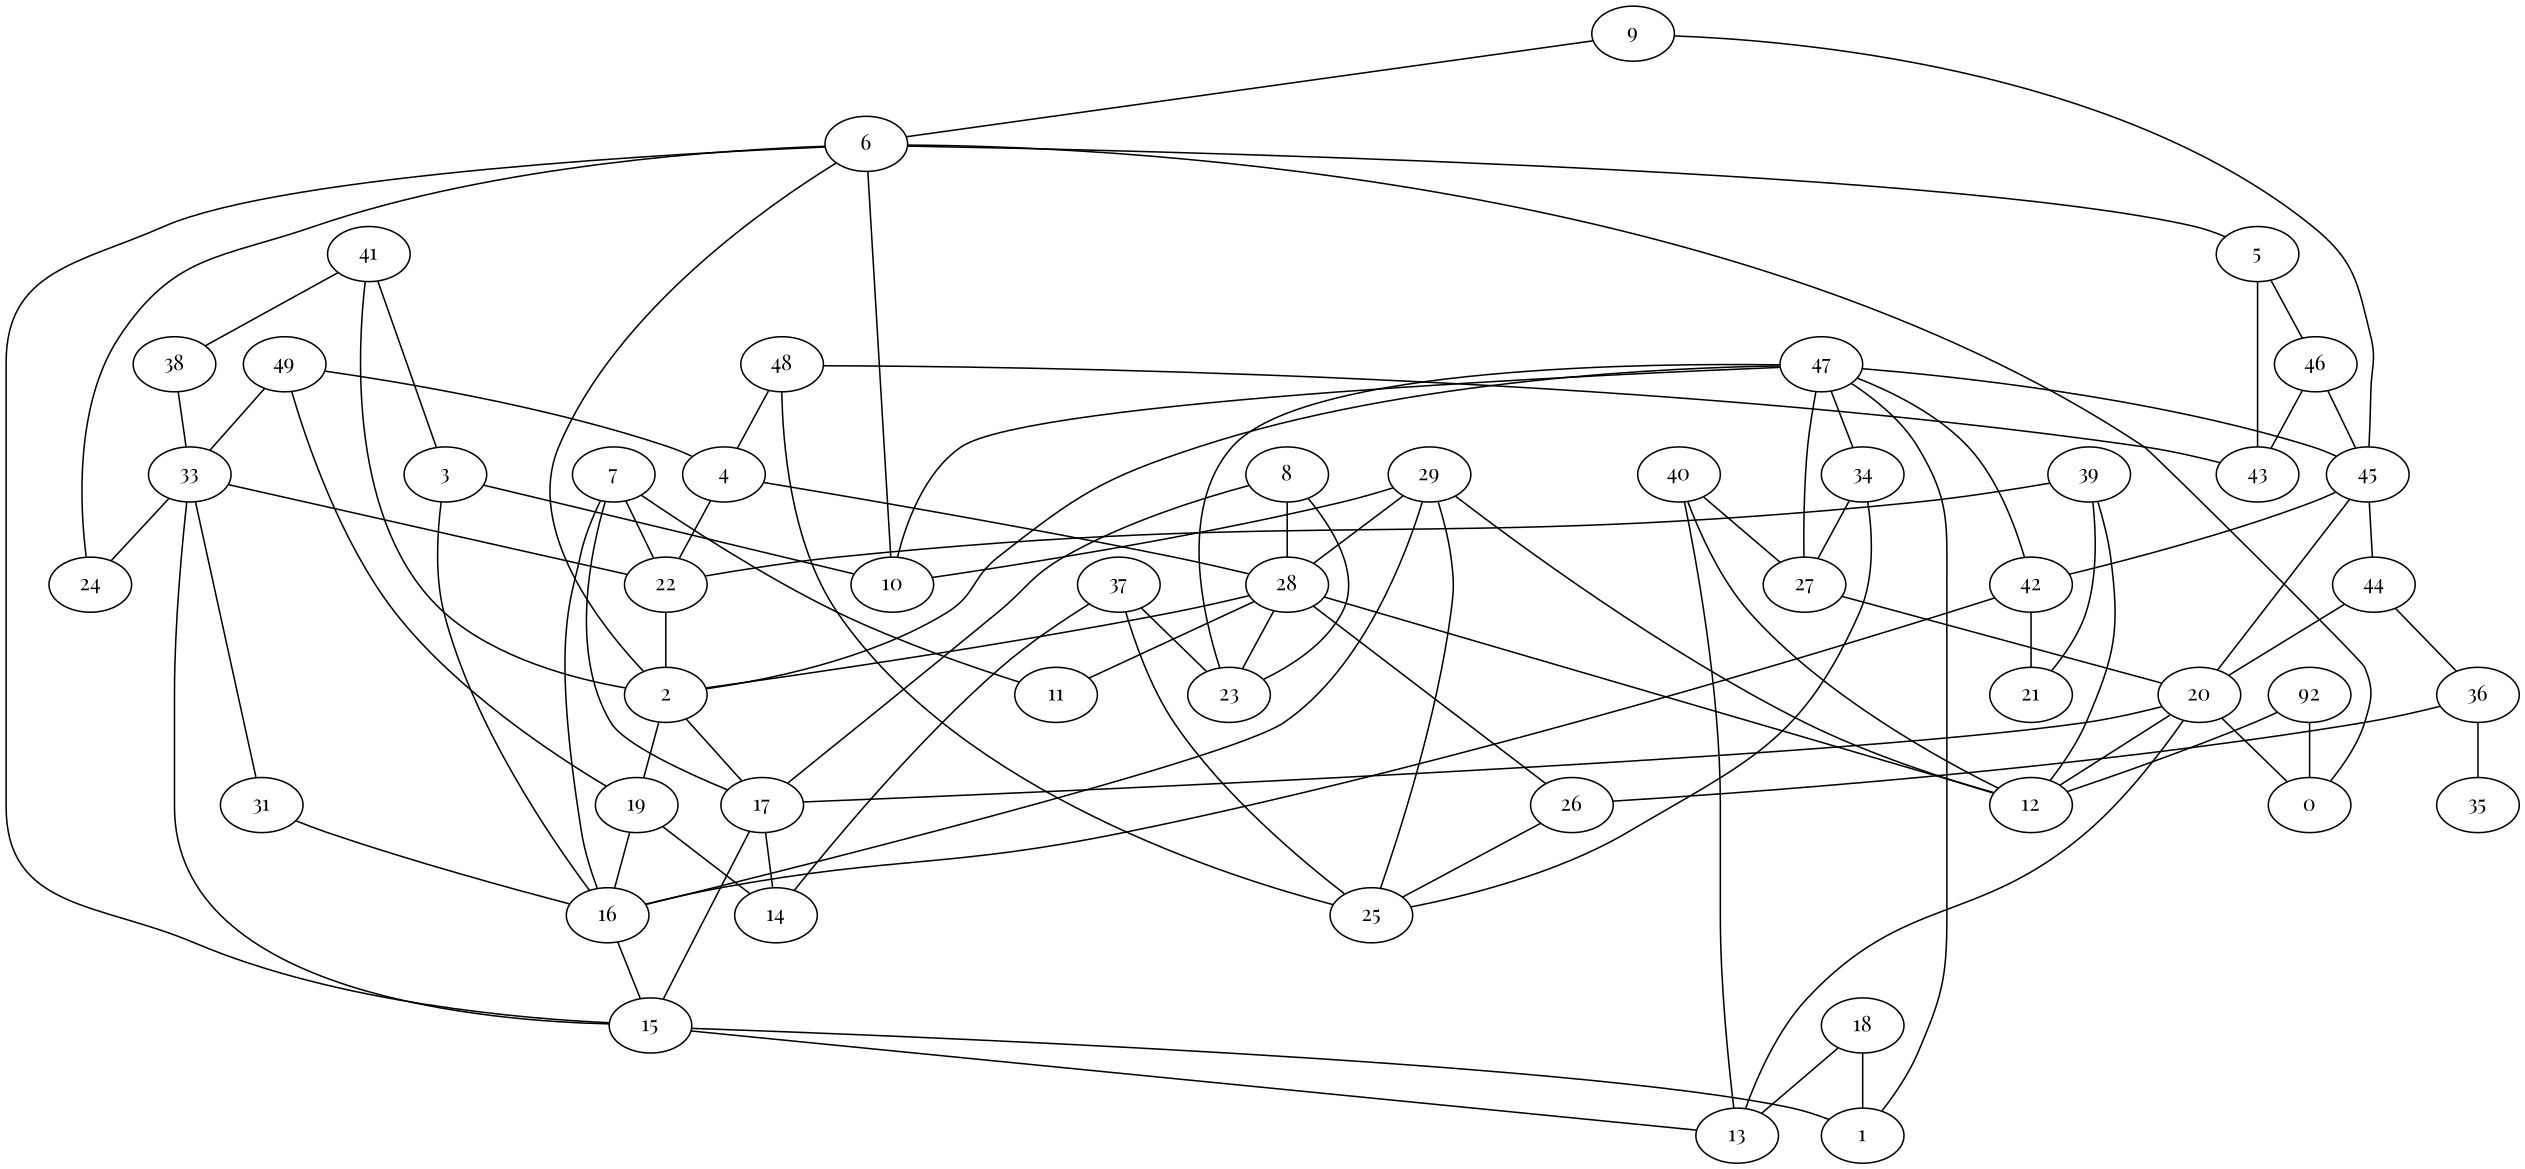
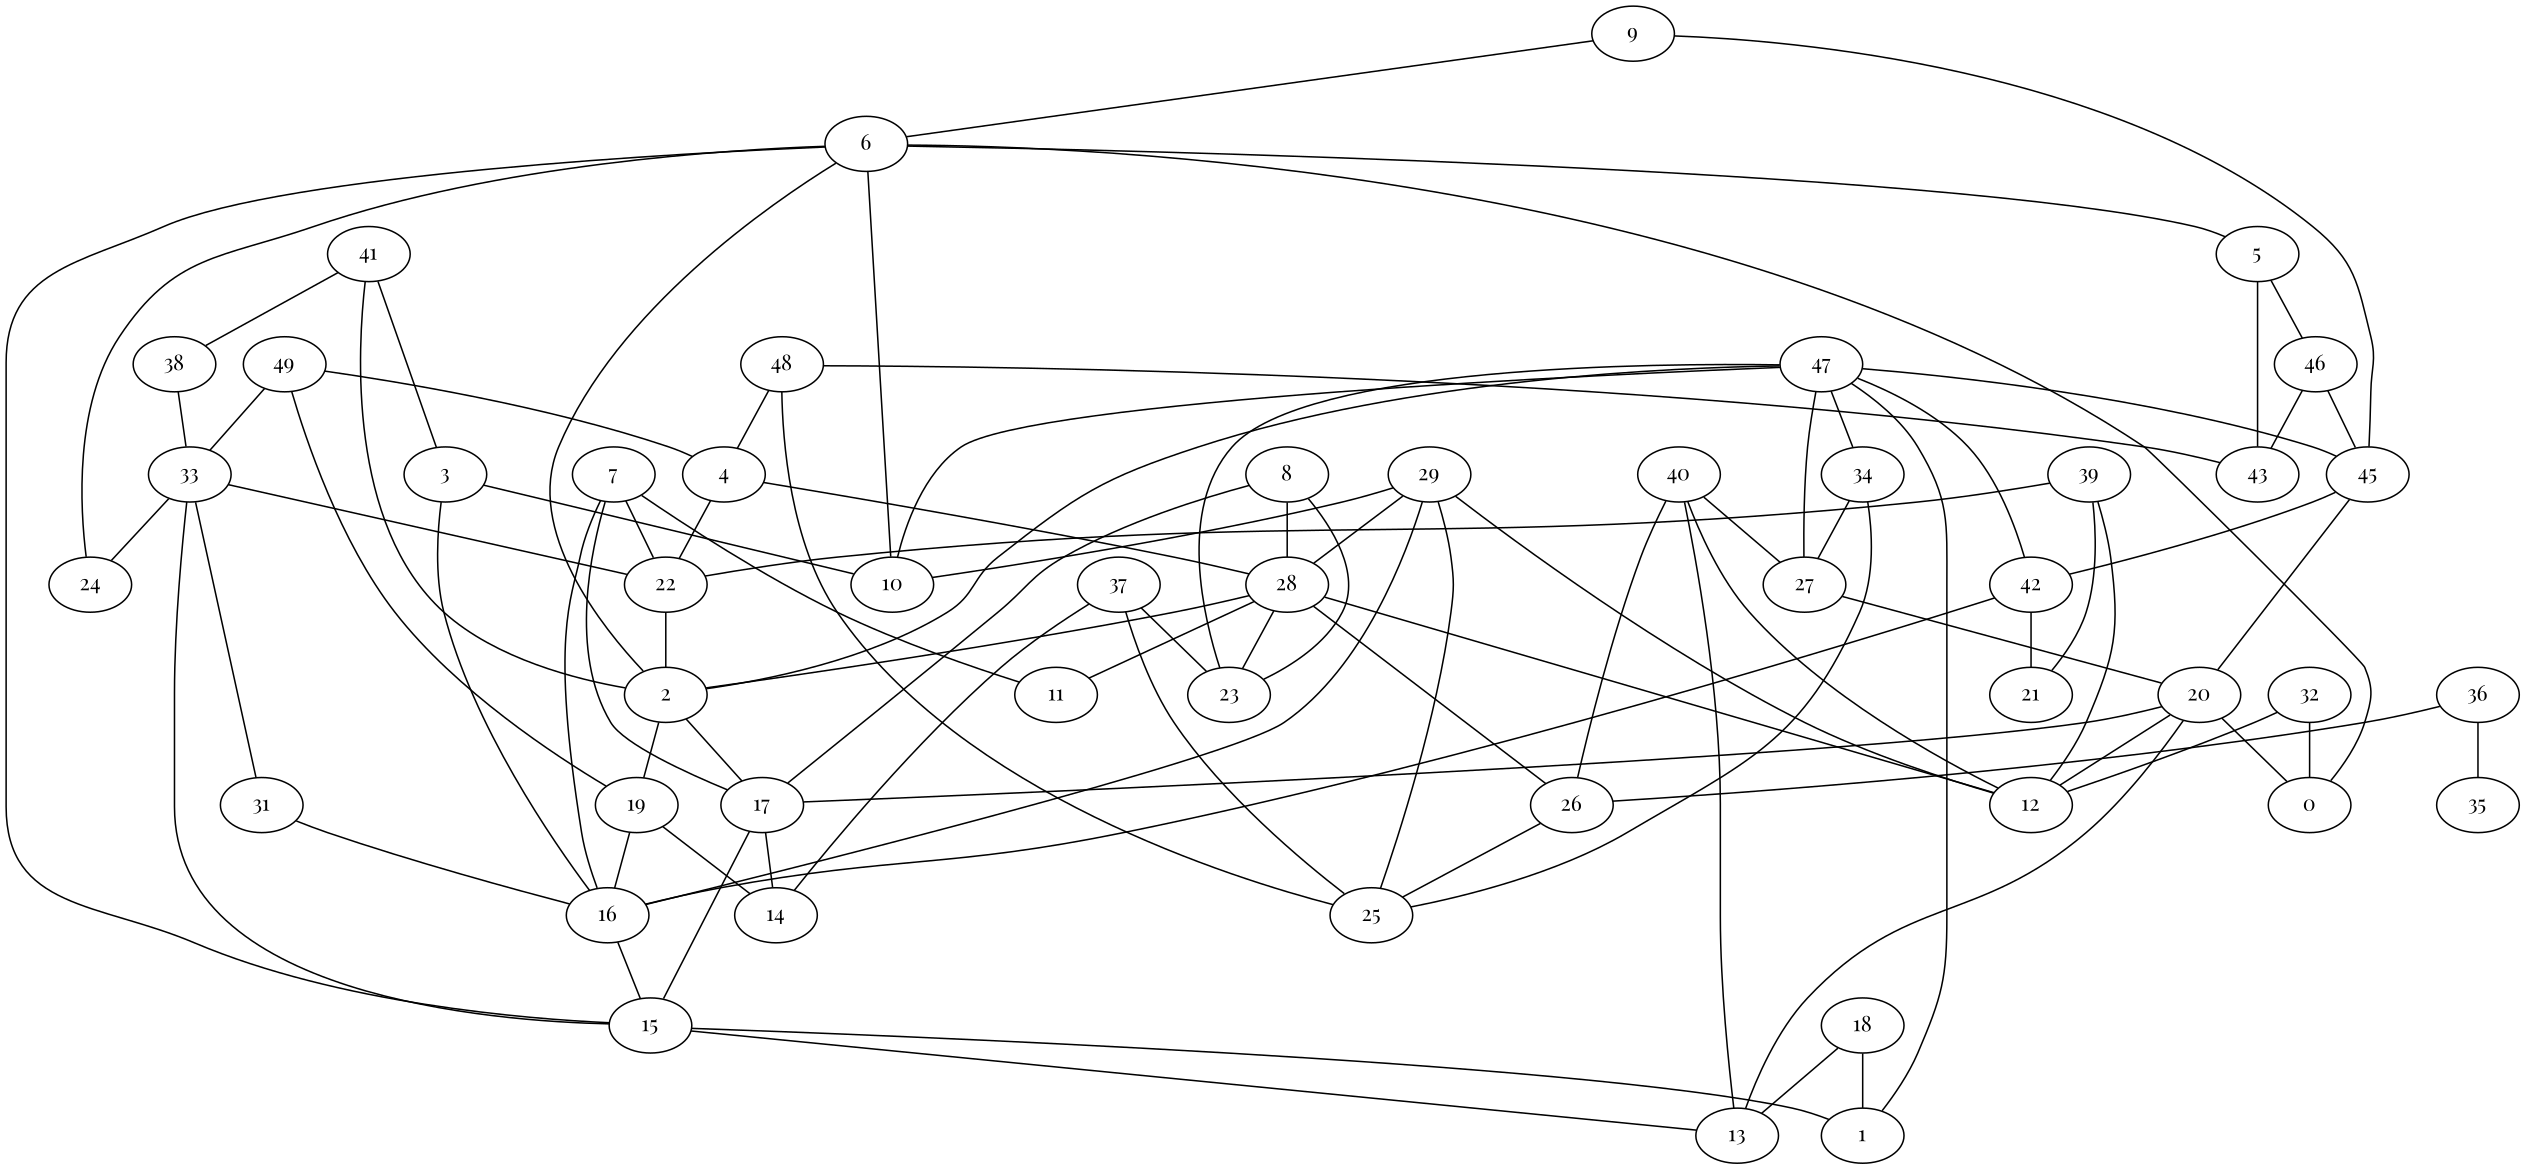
(2374, 585) -> none
none -> (1615, 637)
(2310, 695) -> (2310, 695)
